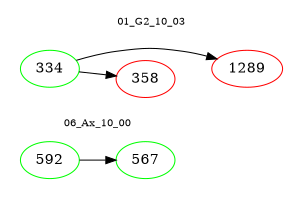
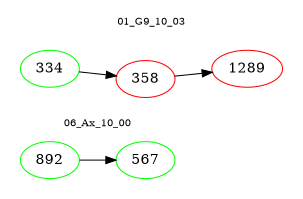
(152, 22) -> (152, 22)
(141, 49) -> (188, 75)
(50, 160) -> (50, 160)
